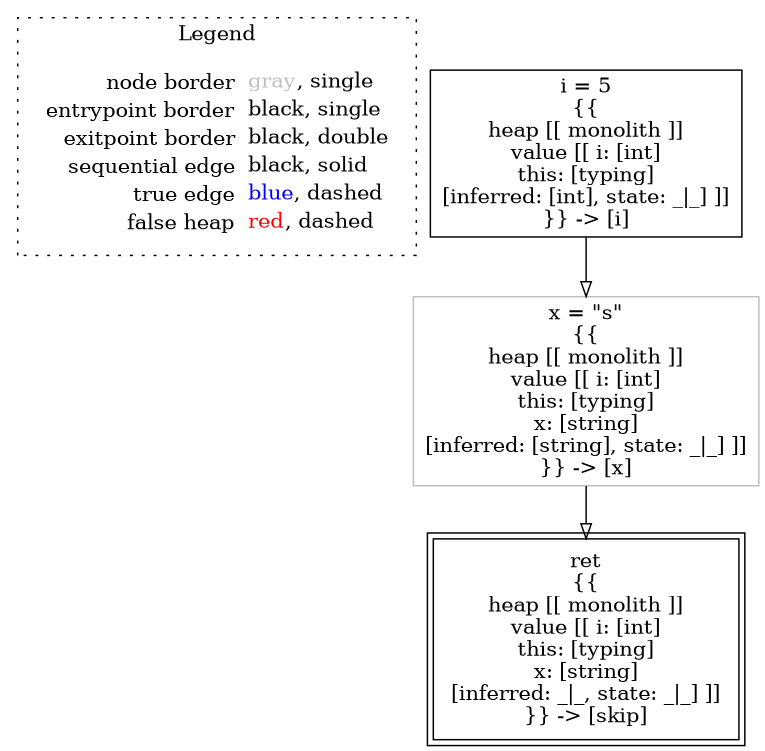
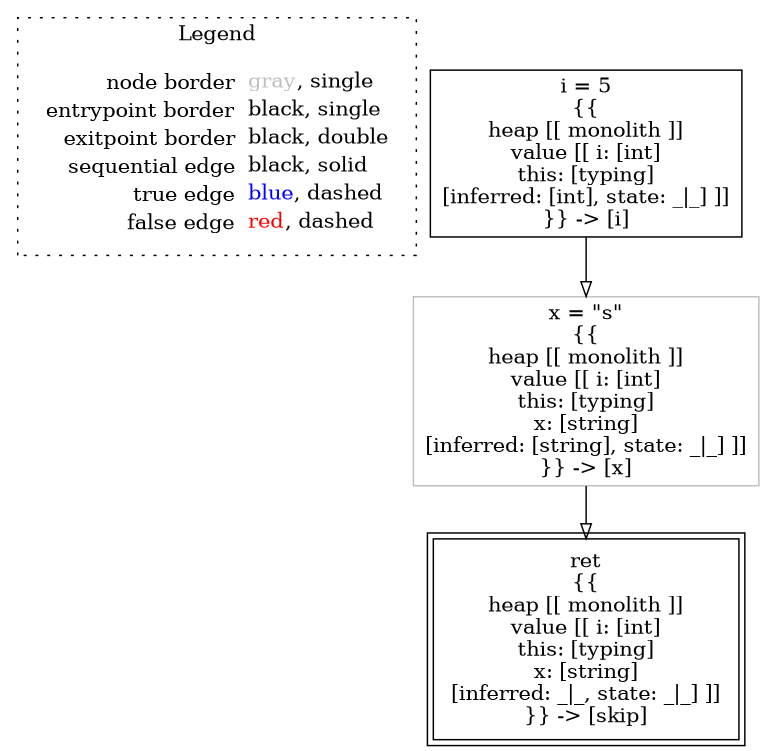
(185, 223) -> (185, 223)
